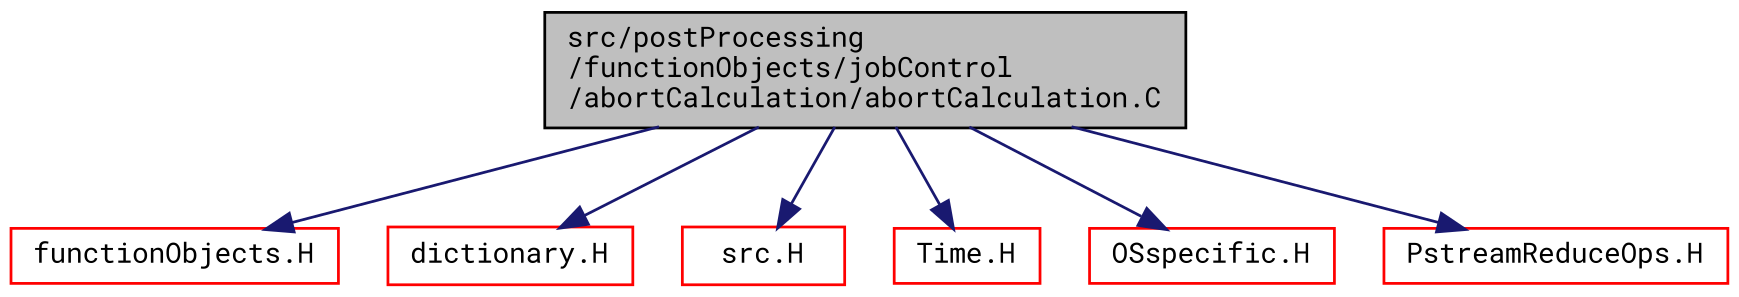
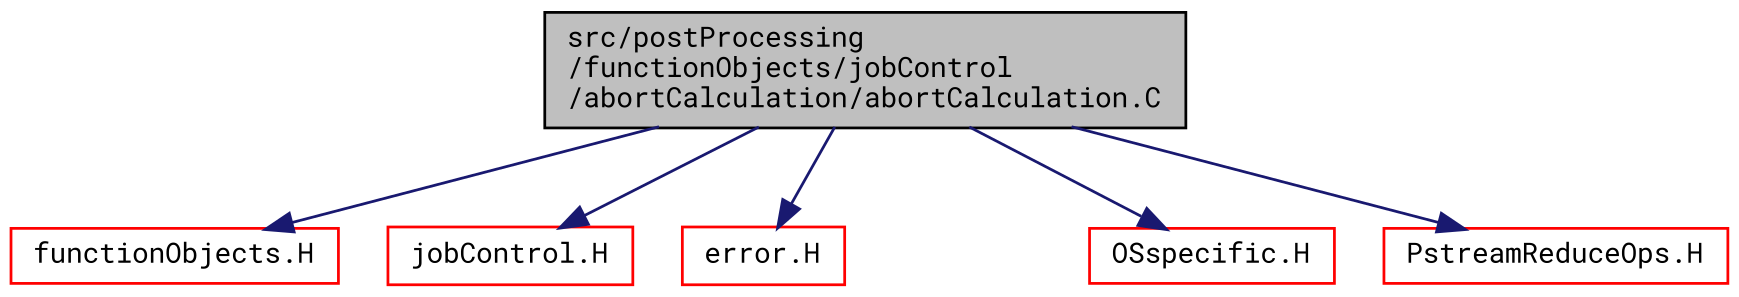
(510, 256) -> (510, 256)
(764, 256) -> (764, 256)
(967, 256) -> none
